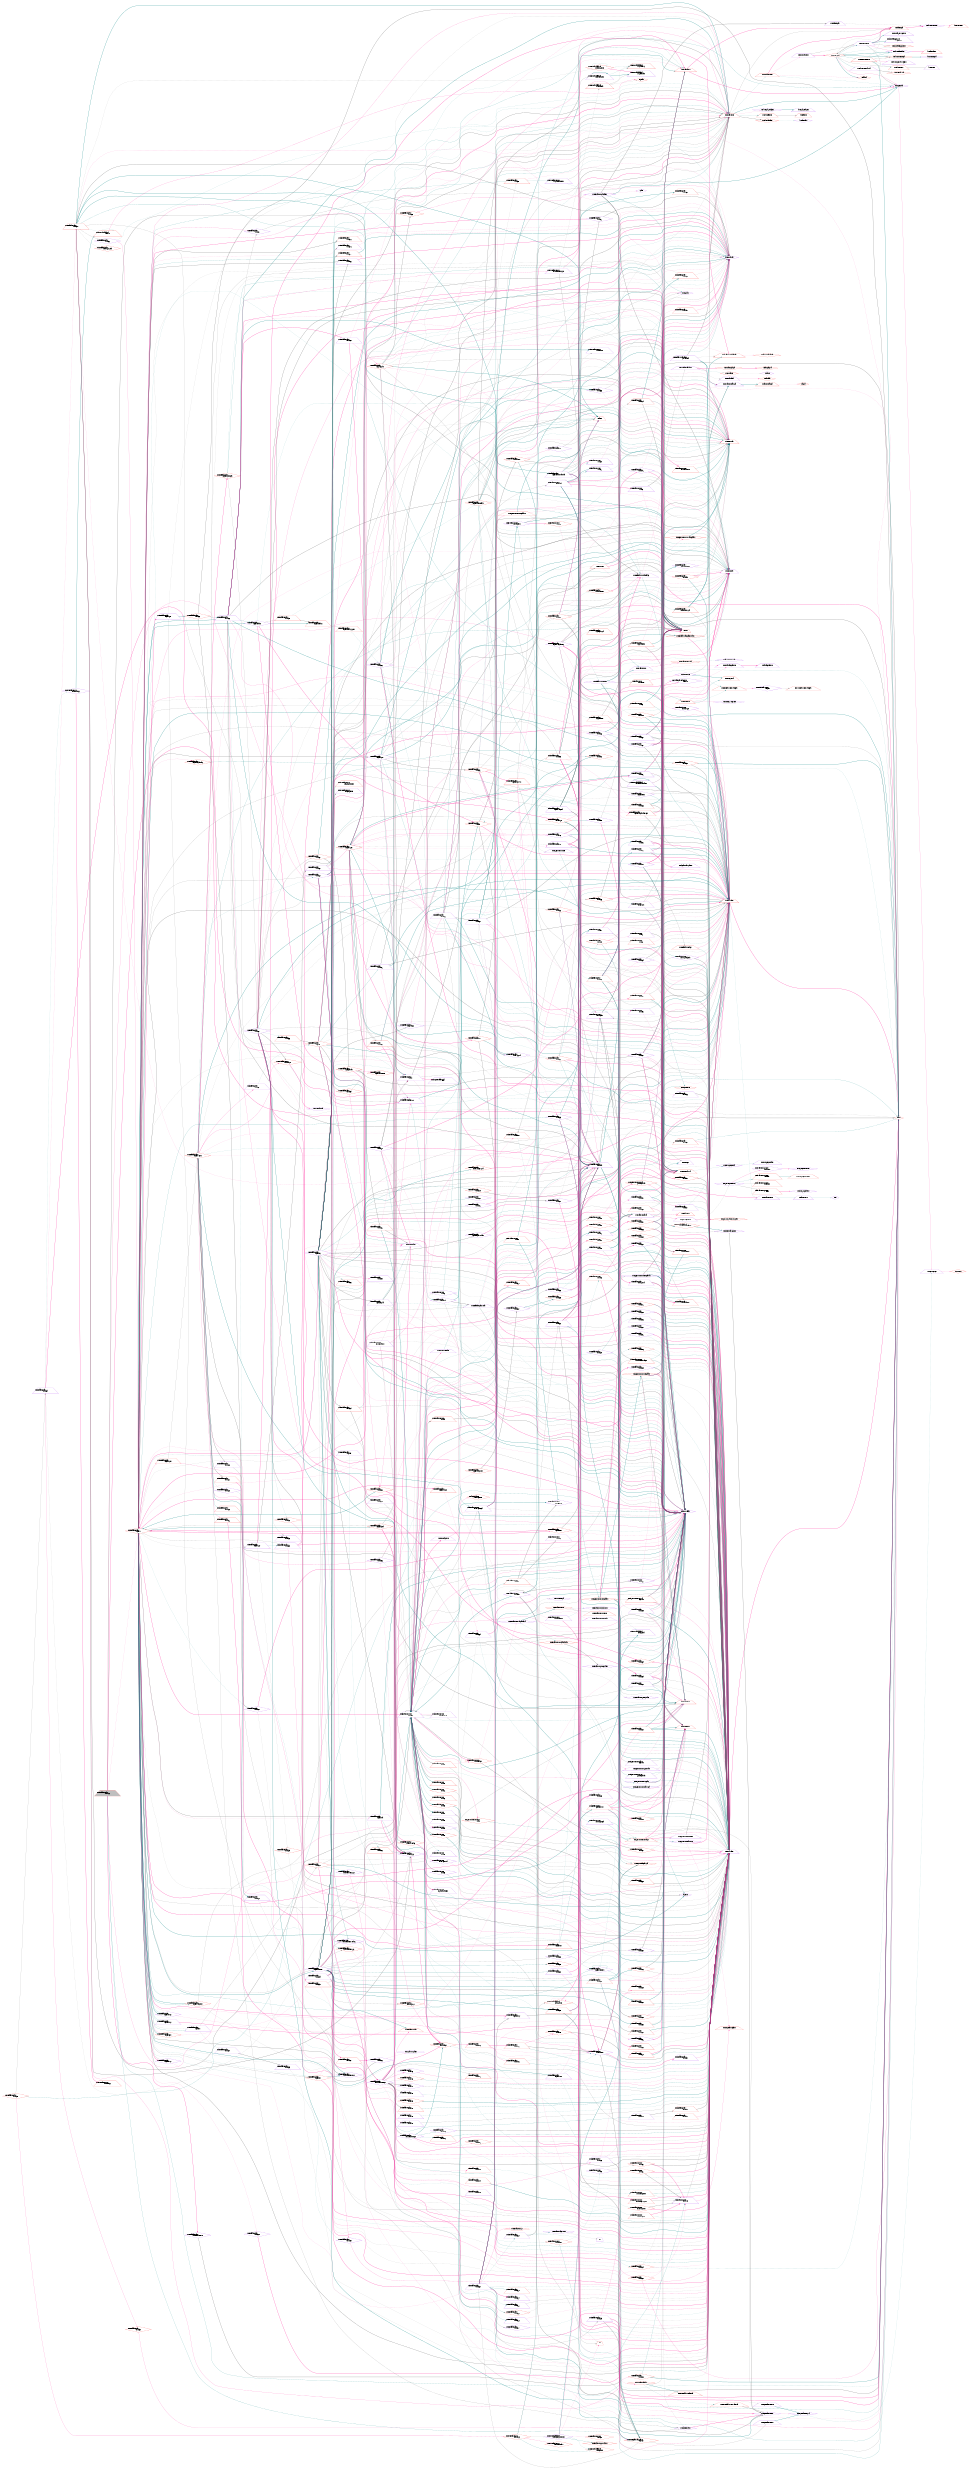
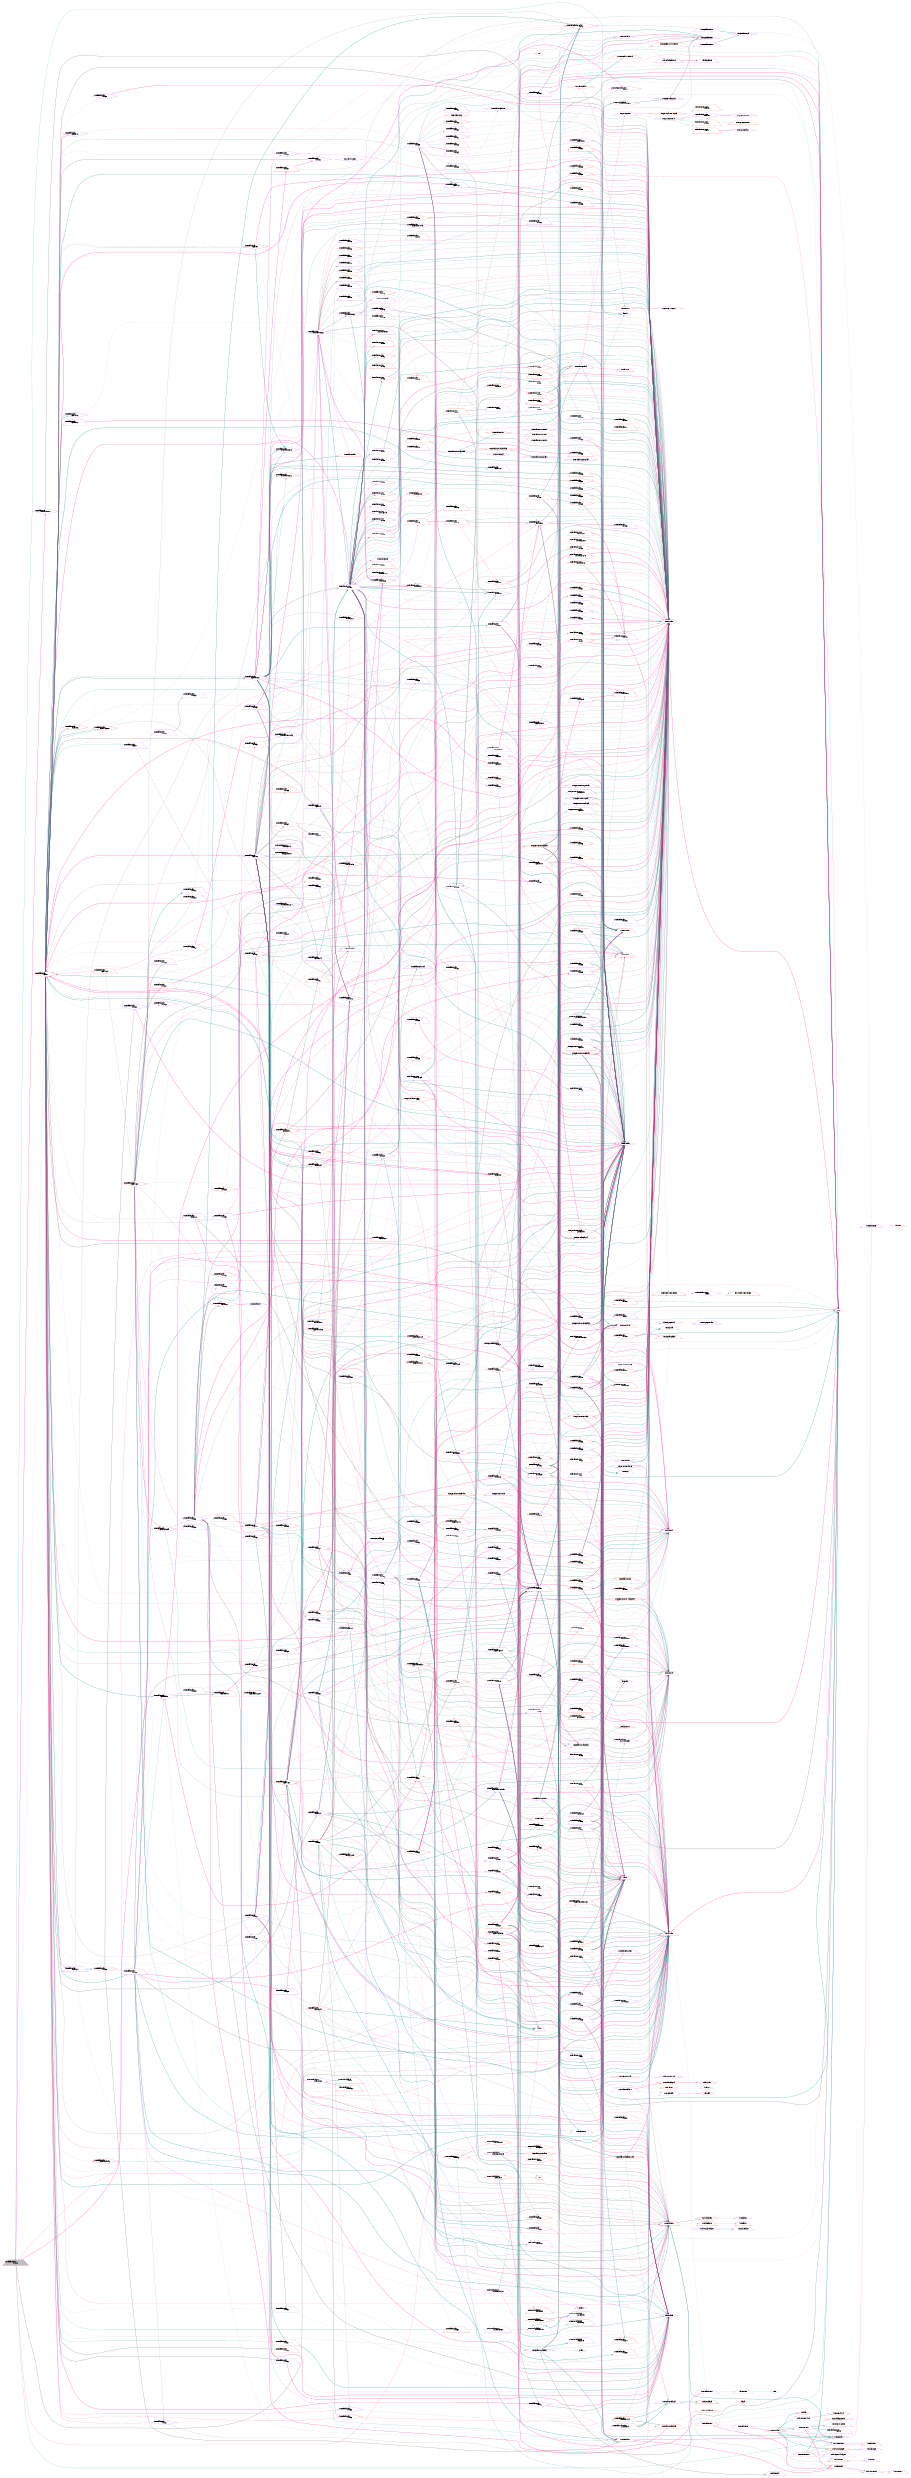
(767, 368) -> (707, 2083)
(559, 1323) -> (498, 1344)
(406, 1470) -> (333, 772)
none -> (240, 1679)
none -> (498, 1892)
(699, 2135) -> (574, 423)
